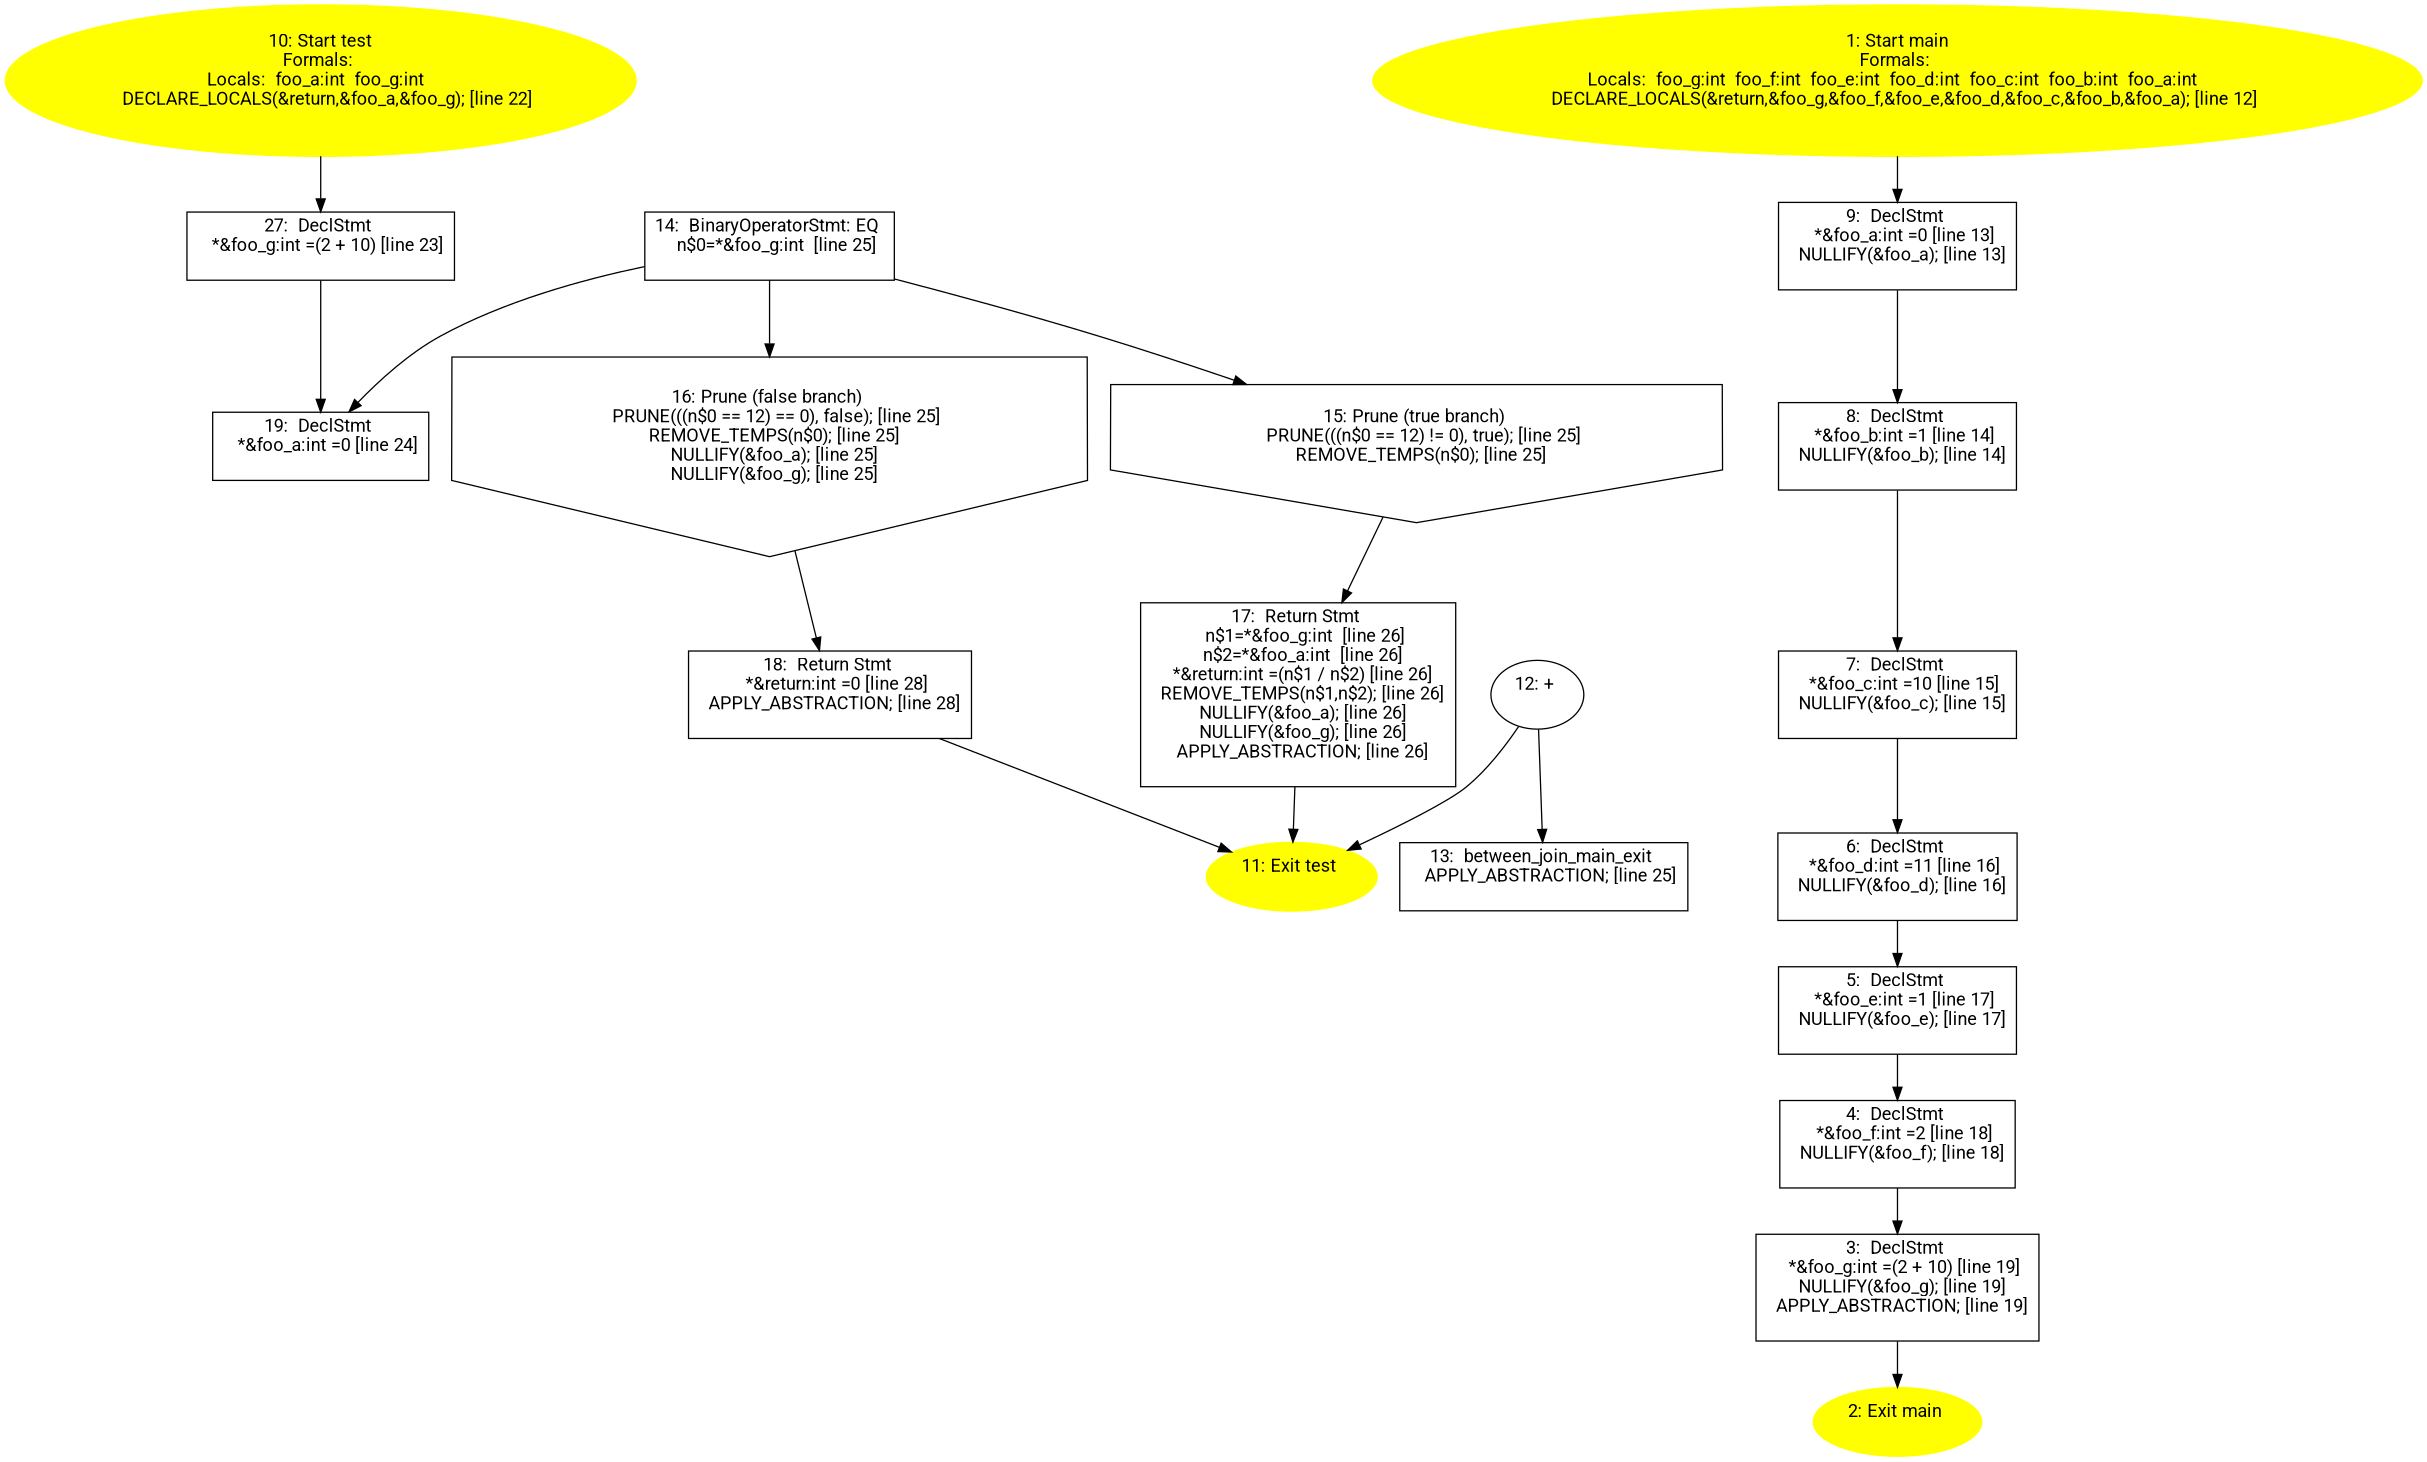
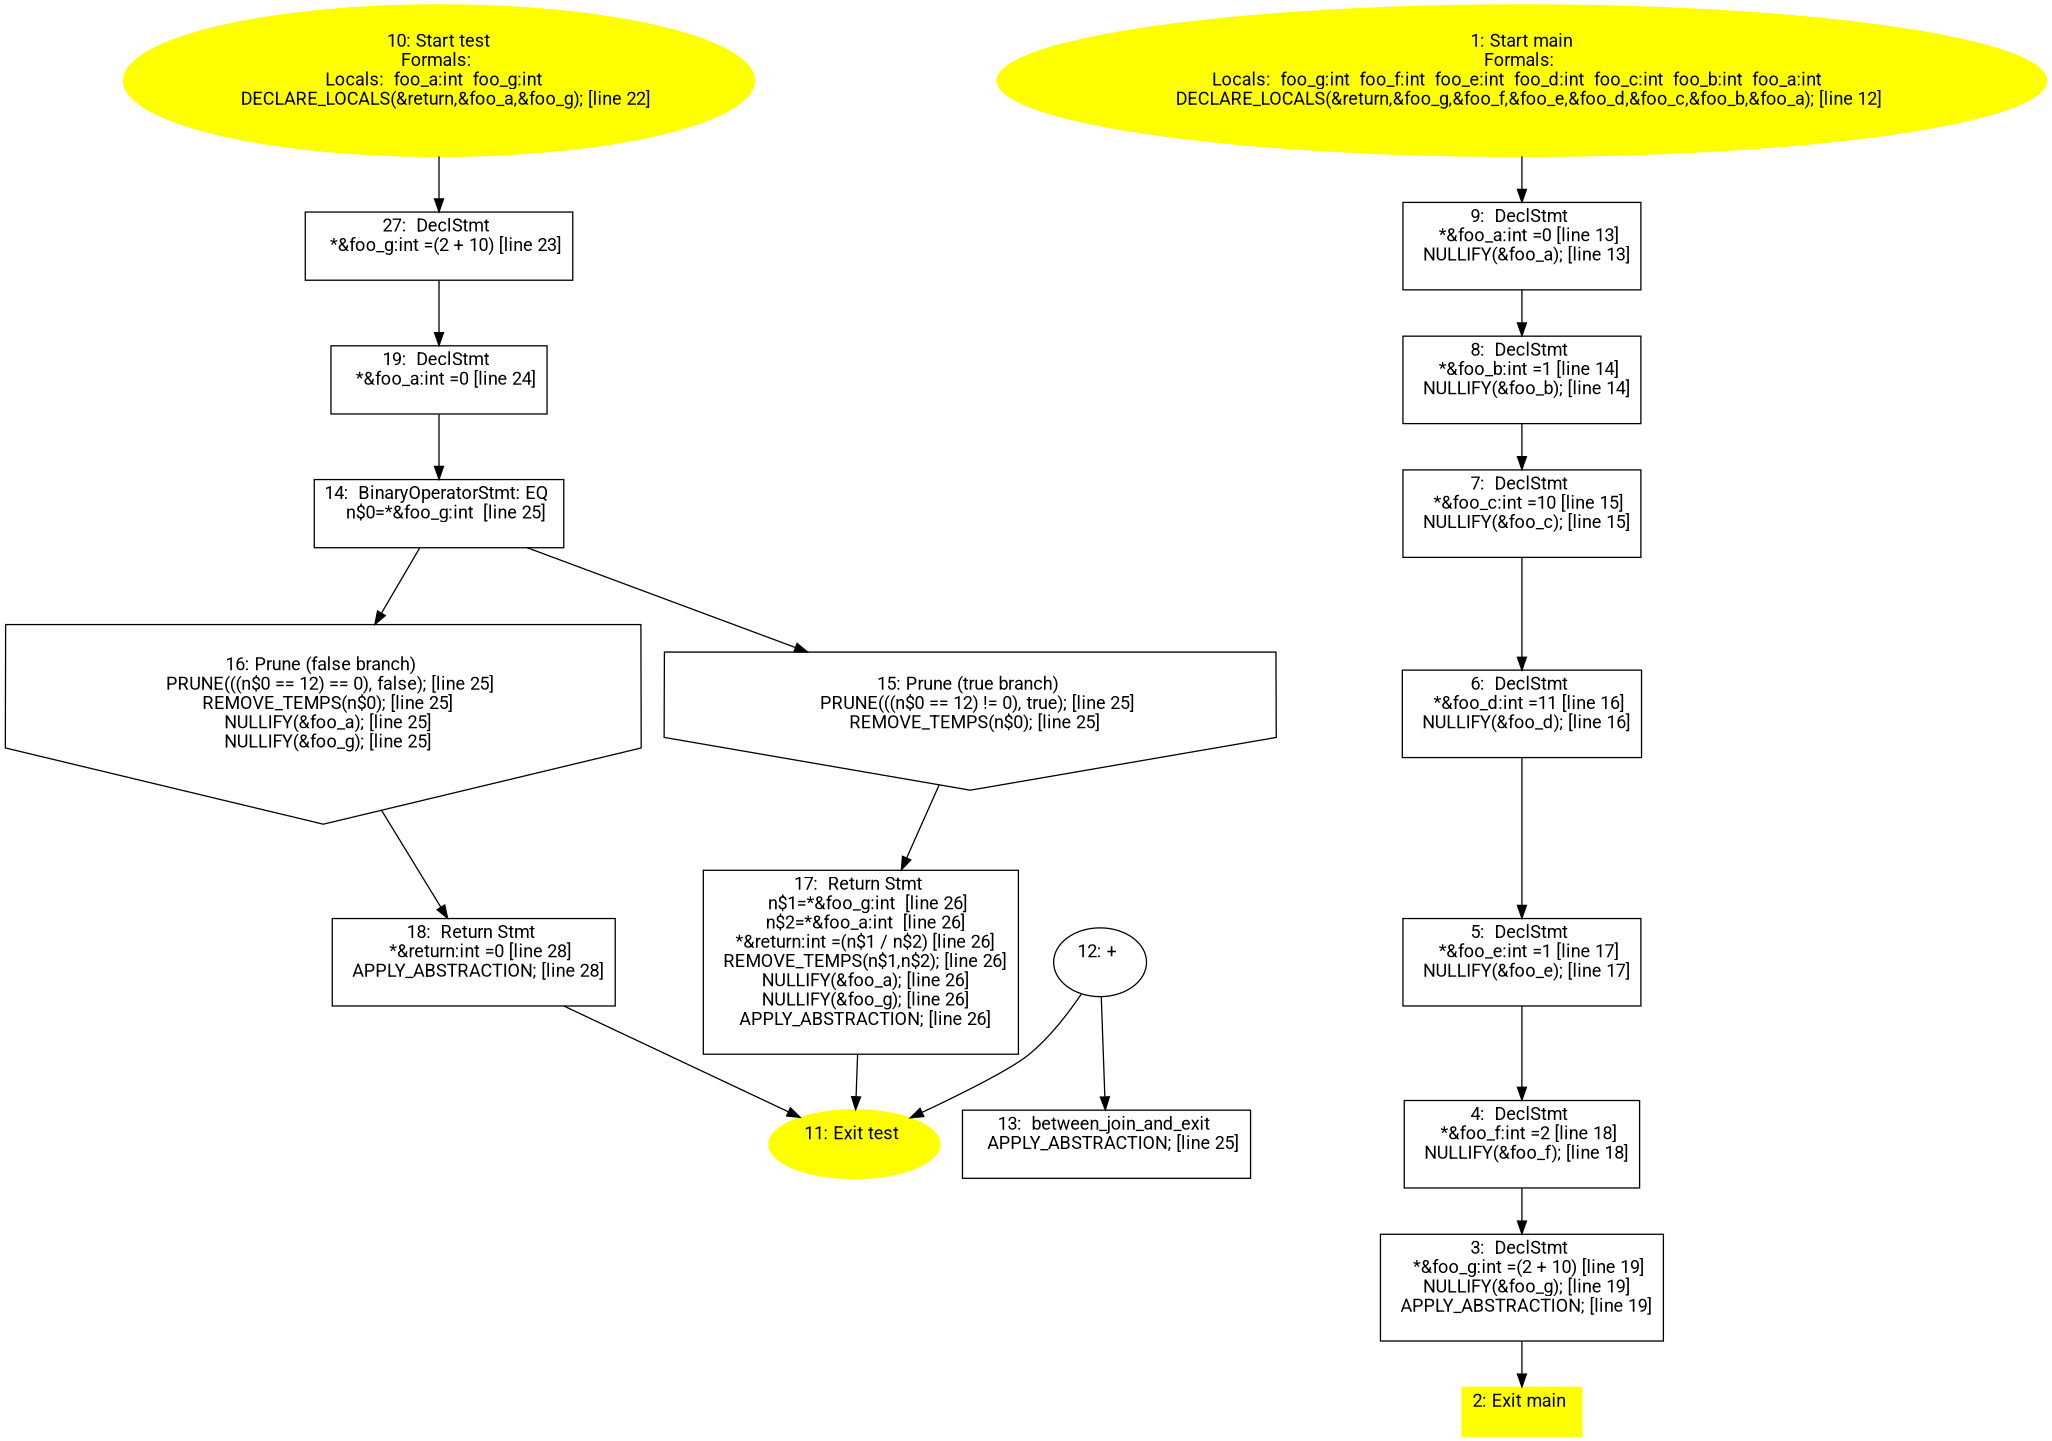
(490, 312) -> (439, 440)
(1544, 877) -> (1107, 1144)
(1898, 1422) -> (1522, 1412)
